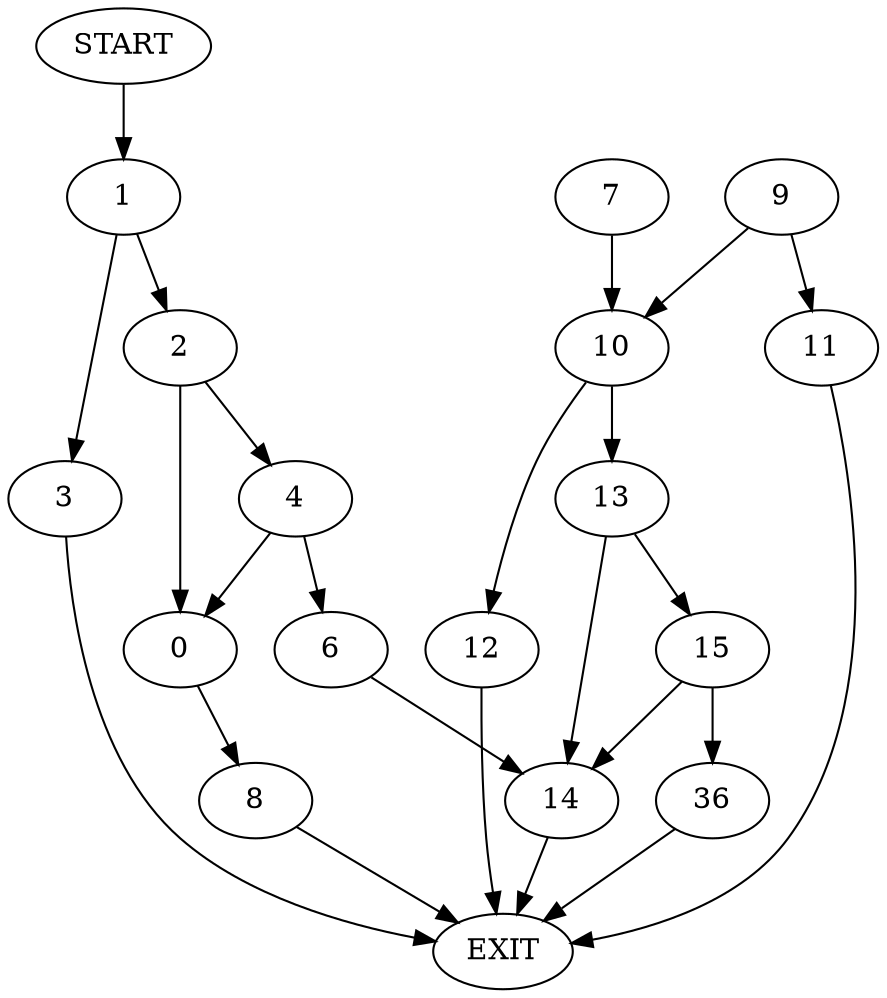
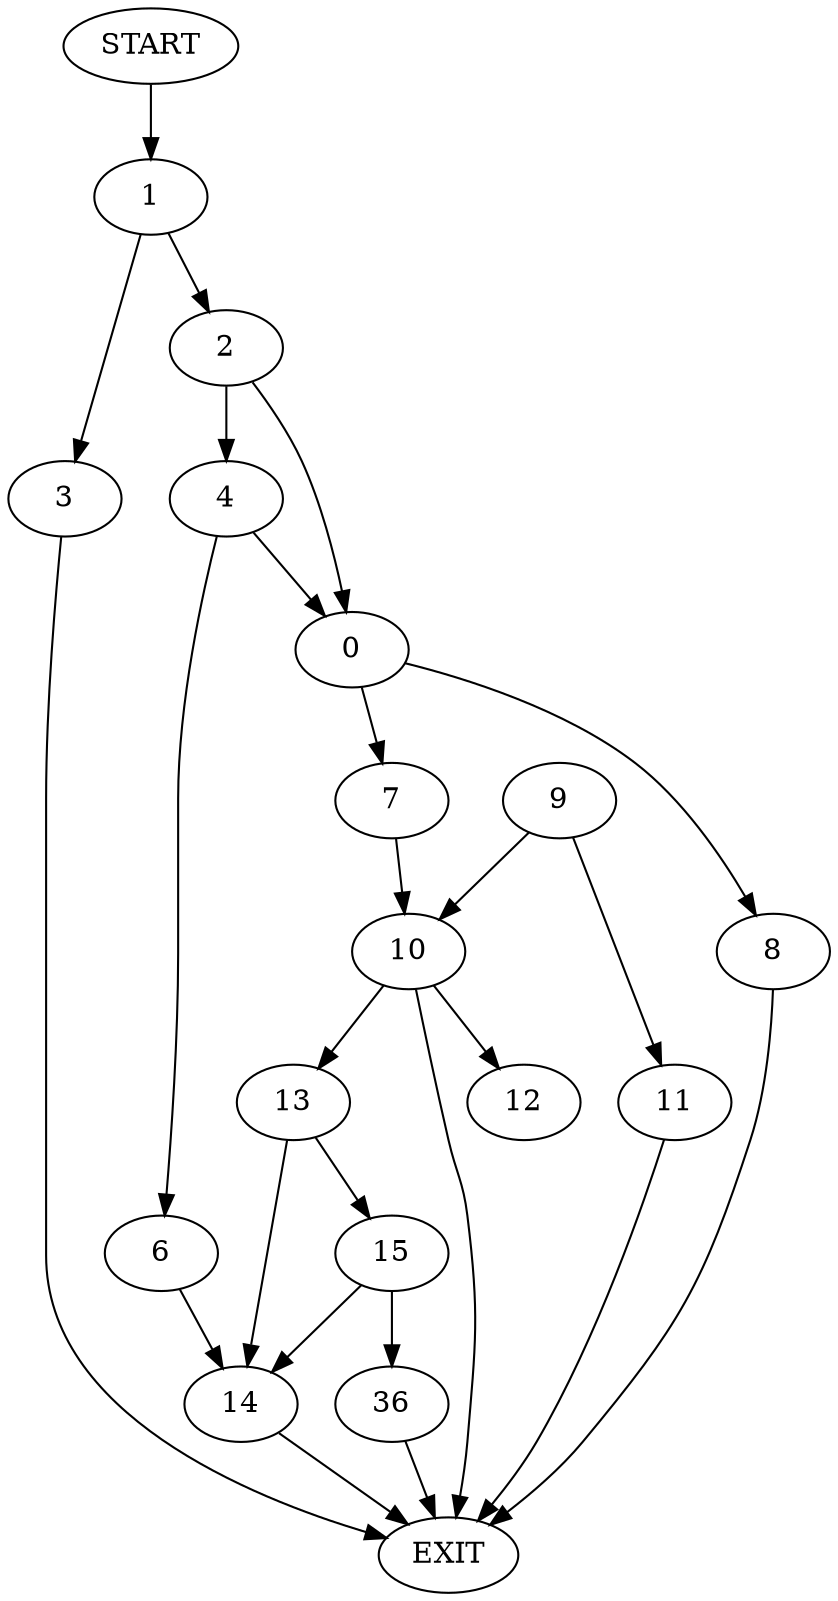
none -> (369, 715)
(483, 790) -> (470, 1240)
